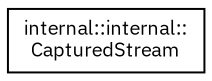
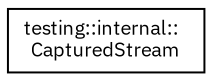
(106, 41) -> (106, 41)
